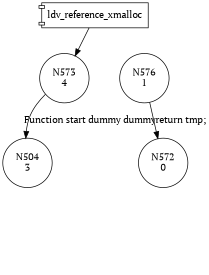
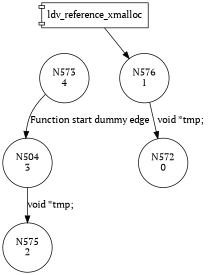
(84, 39) -> (115, 40)
(90, 121) -> (90, 121)
(181, 121) -> (181, 121)
none -> (27, 248)
